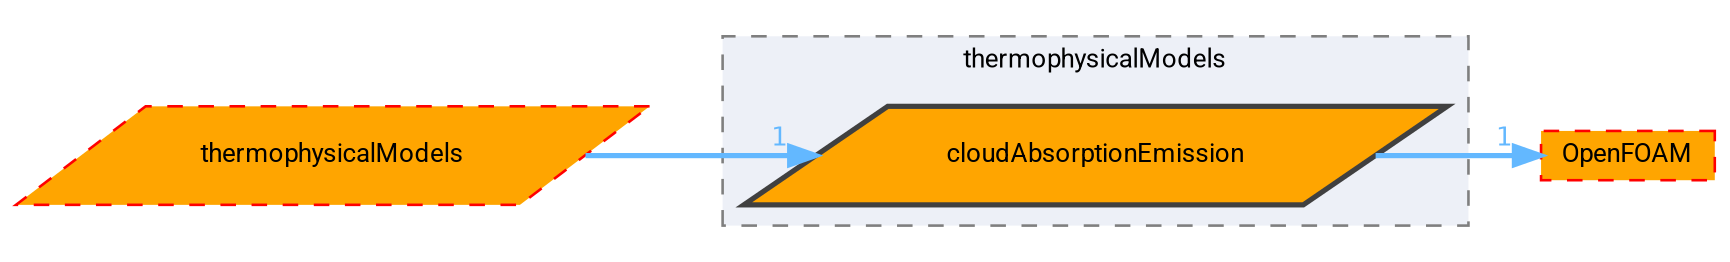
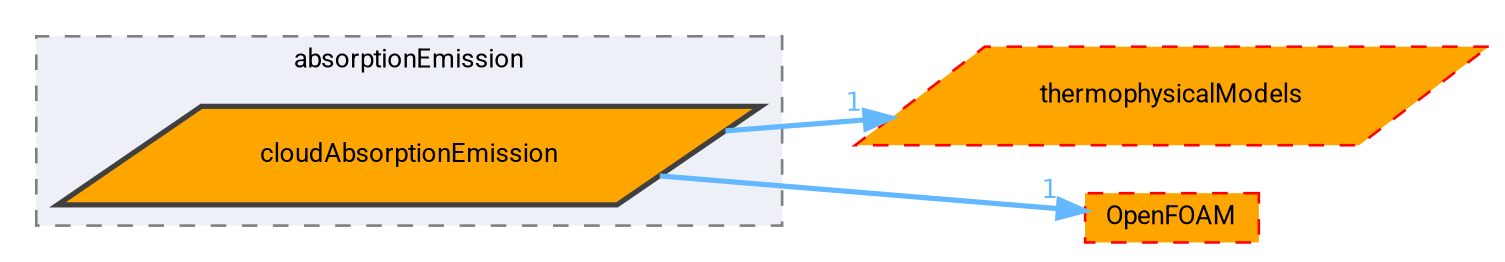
(1096, 61) -> (409, 61)
(687, 156) -> (798, 125)
